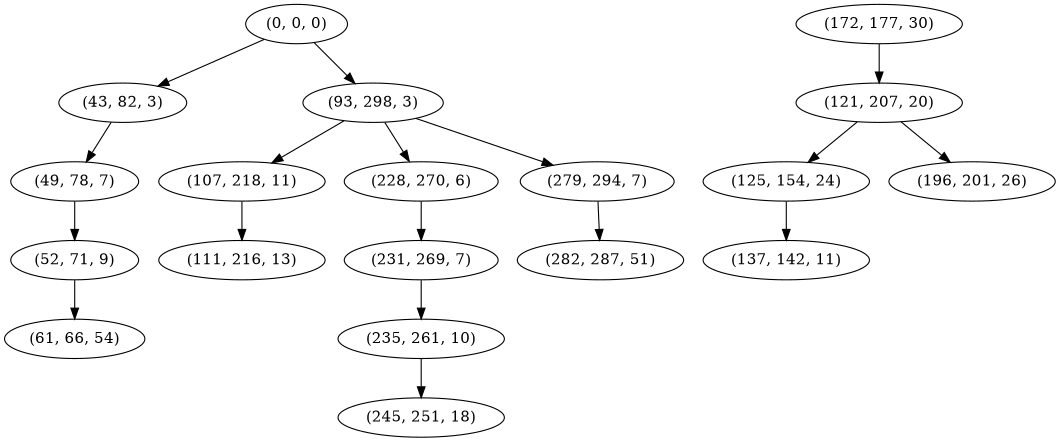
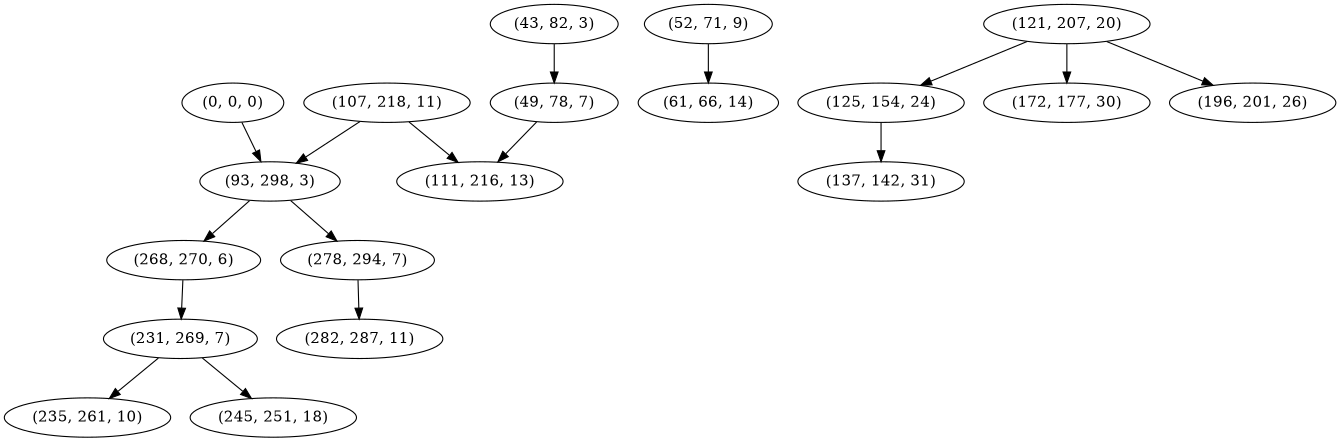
(879, 58) -> (1067, 58)
(216, 61) -> none
(313, 139) -> (333, 139)
(421, 181) -> (184, 260)
(597, 181) -> (357, 260)
(75, 215) -> (521, 138)
(600, 260) -> (360, 339)
(786, 260) -> (881, 181)
(75, 339) -> (708, 103)
(421, 373) -> (223, 375)
